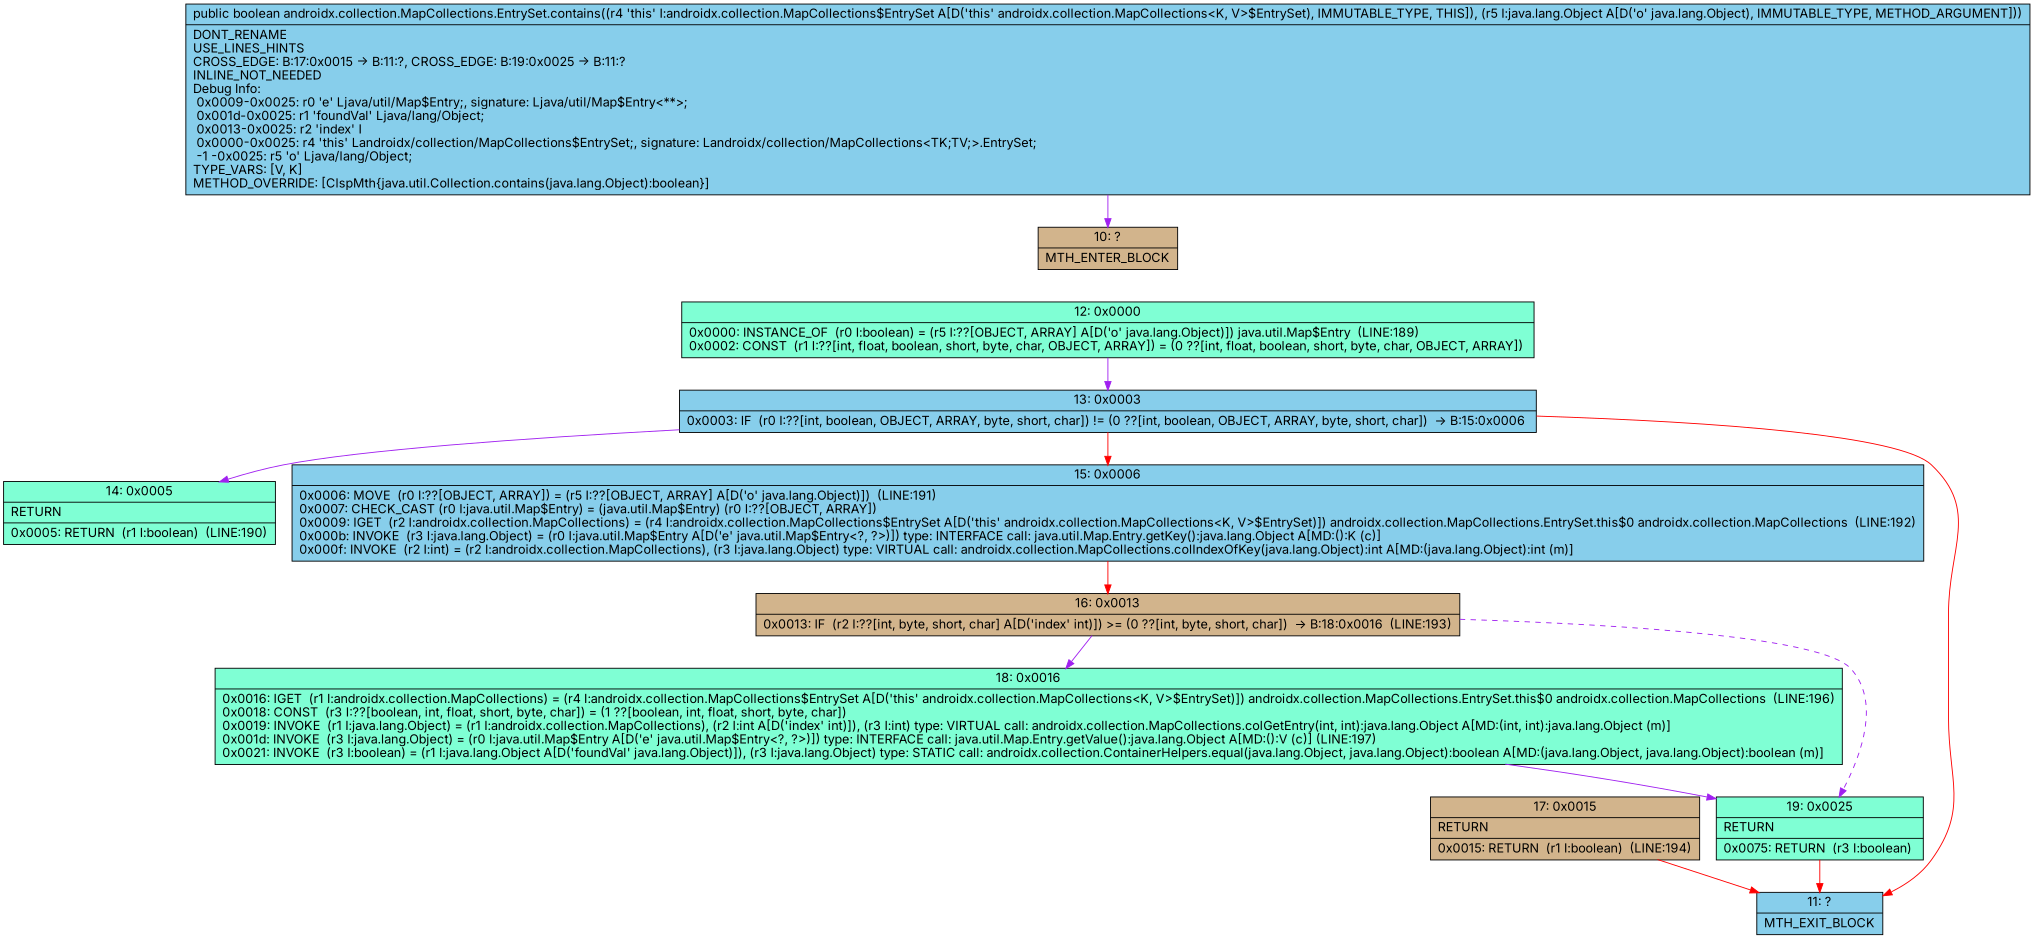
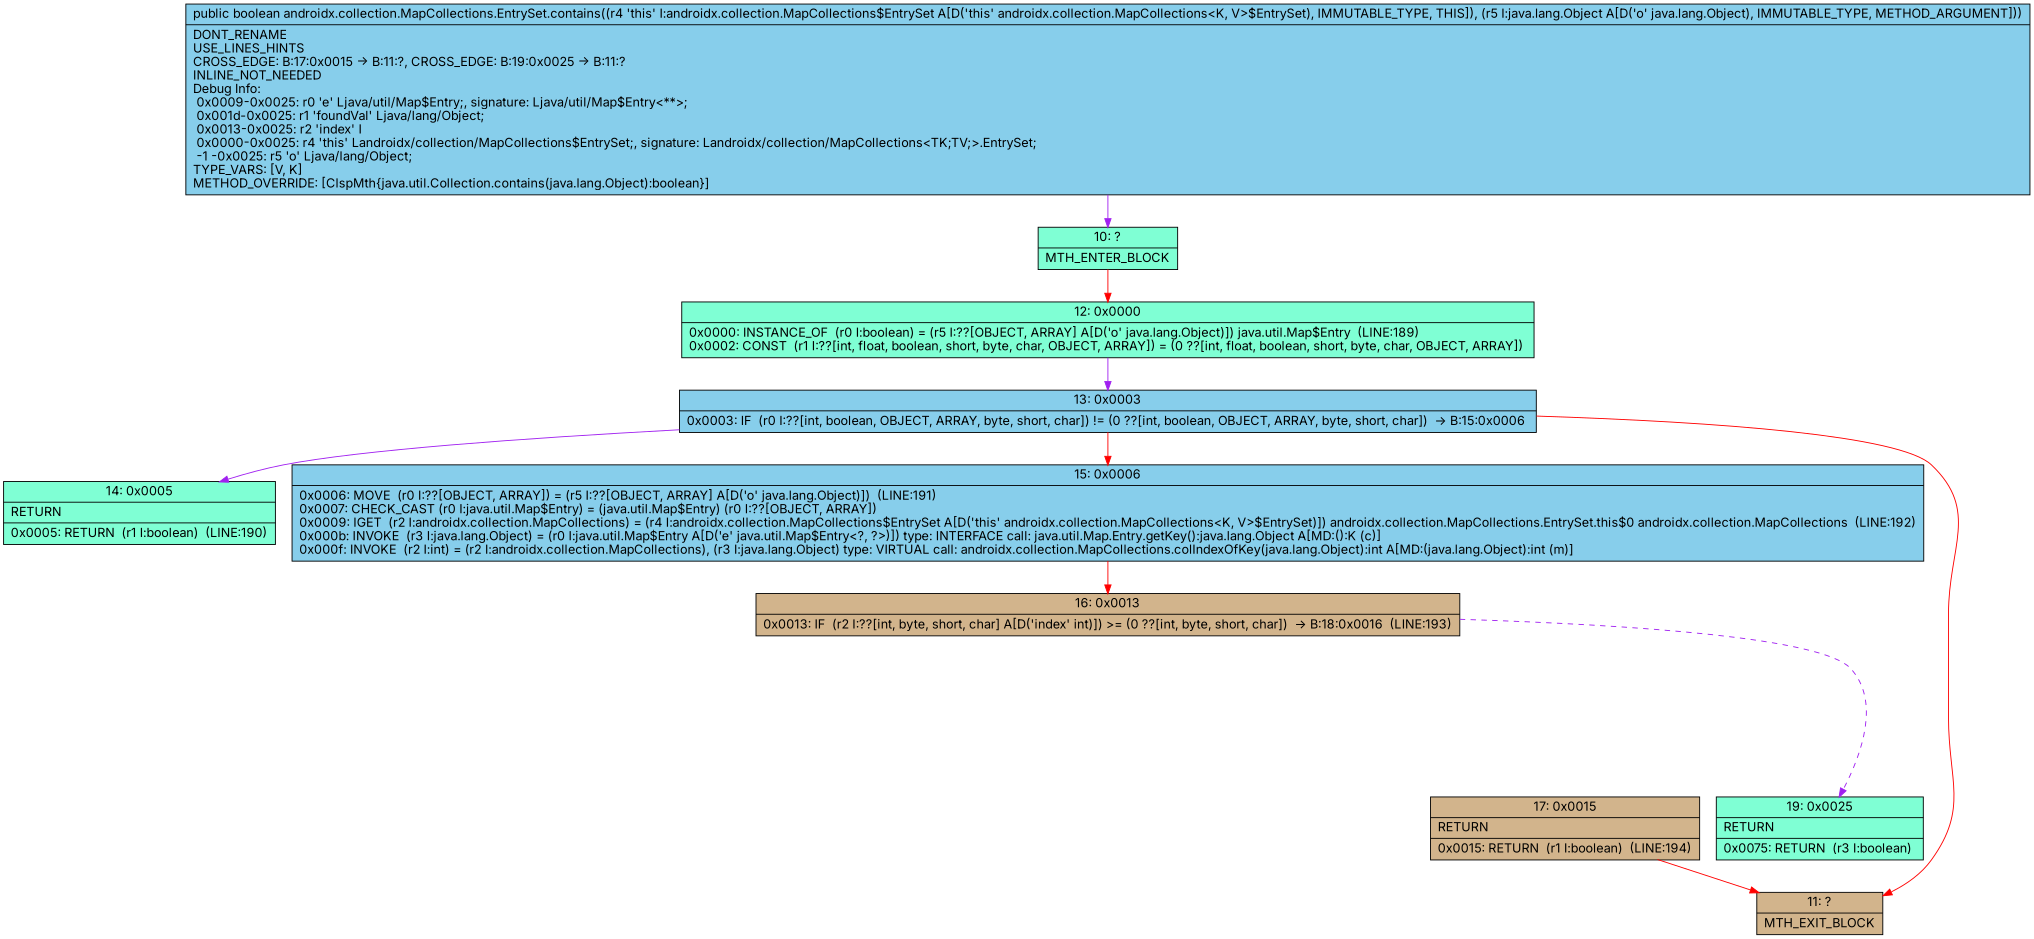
(1108, 248) -> (1108, 248)
none -> (1108, 281)
(1029, 716) -> none
(1820, 872) -> none
(1820, 913) -> (1820, 913)
